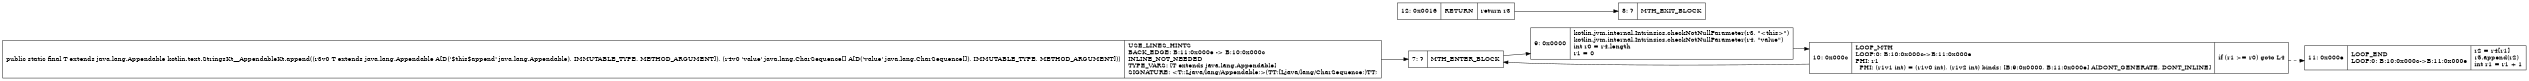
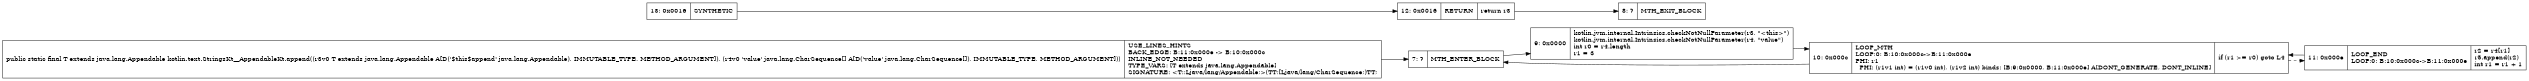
none -> (692, 11)
(1584, 53) -> (1584, 53)
none -> (2299, 55)
